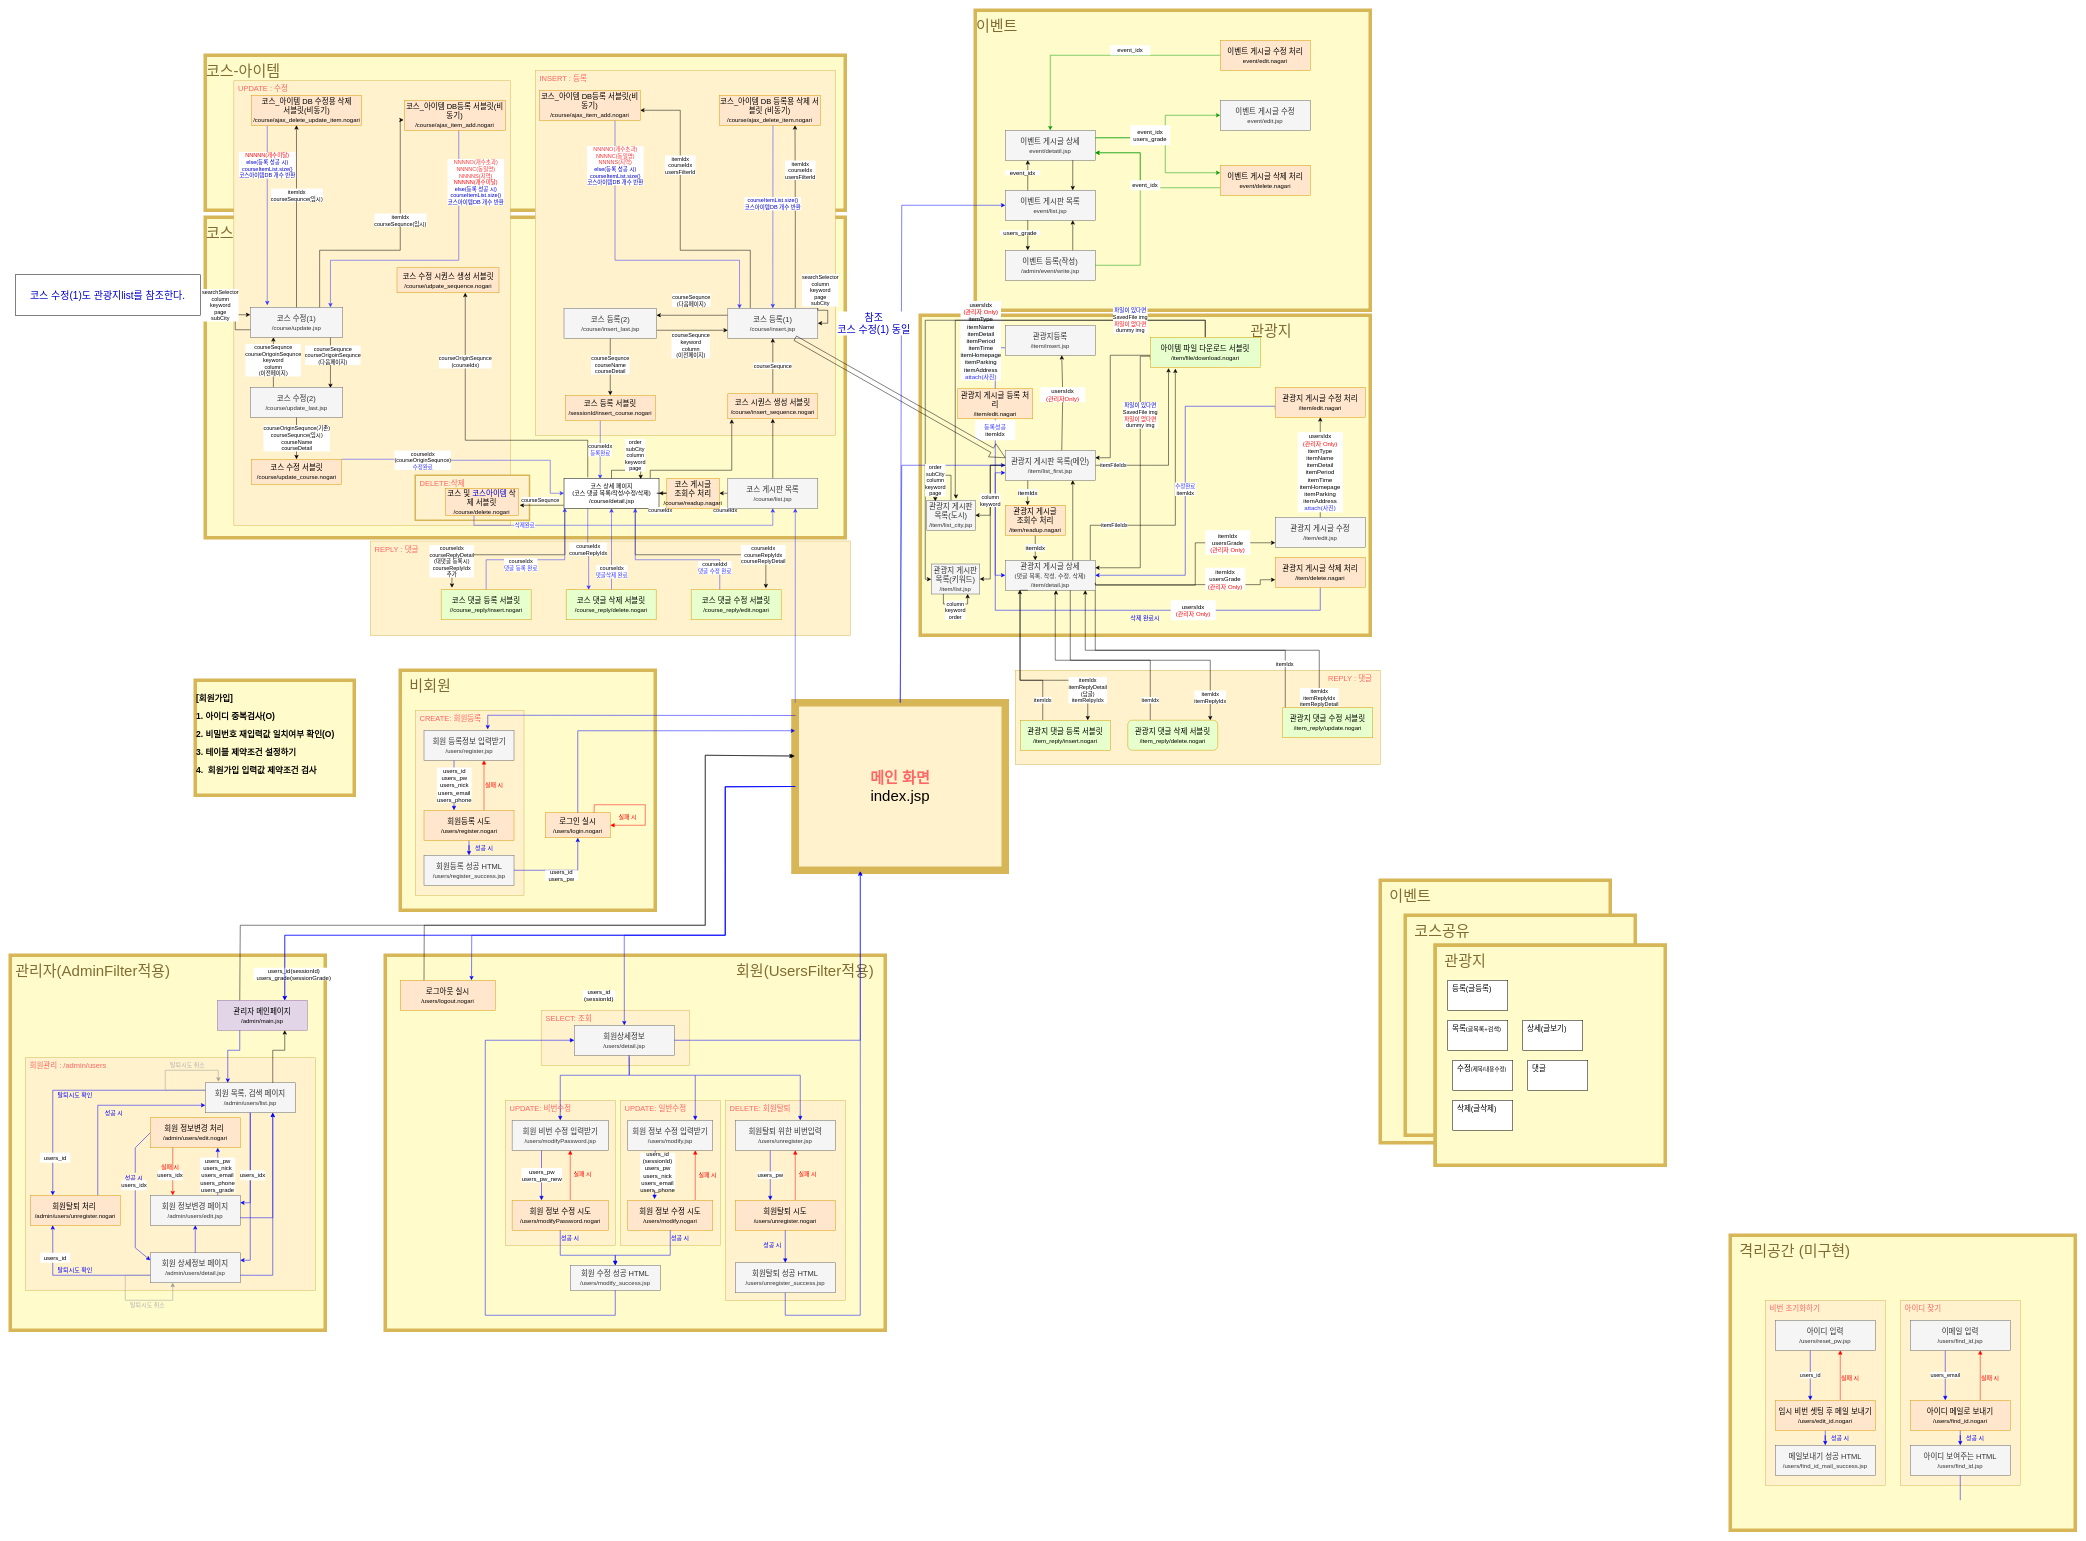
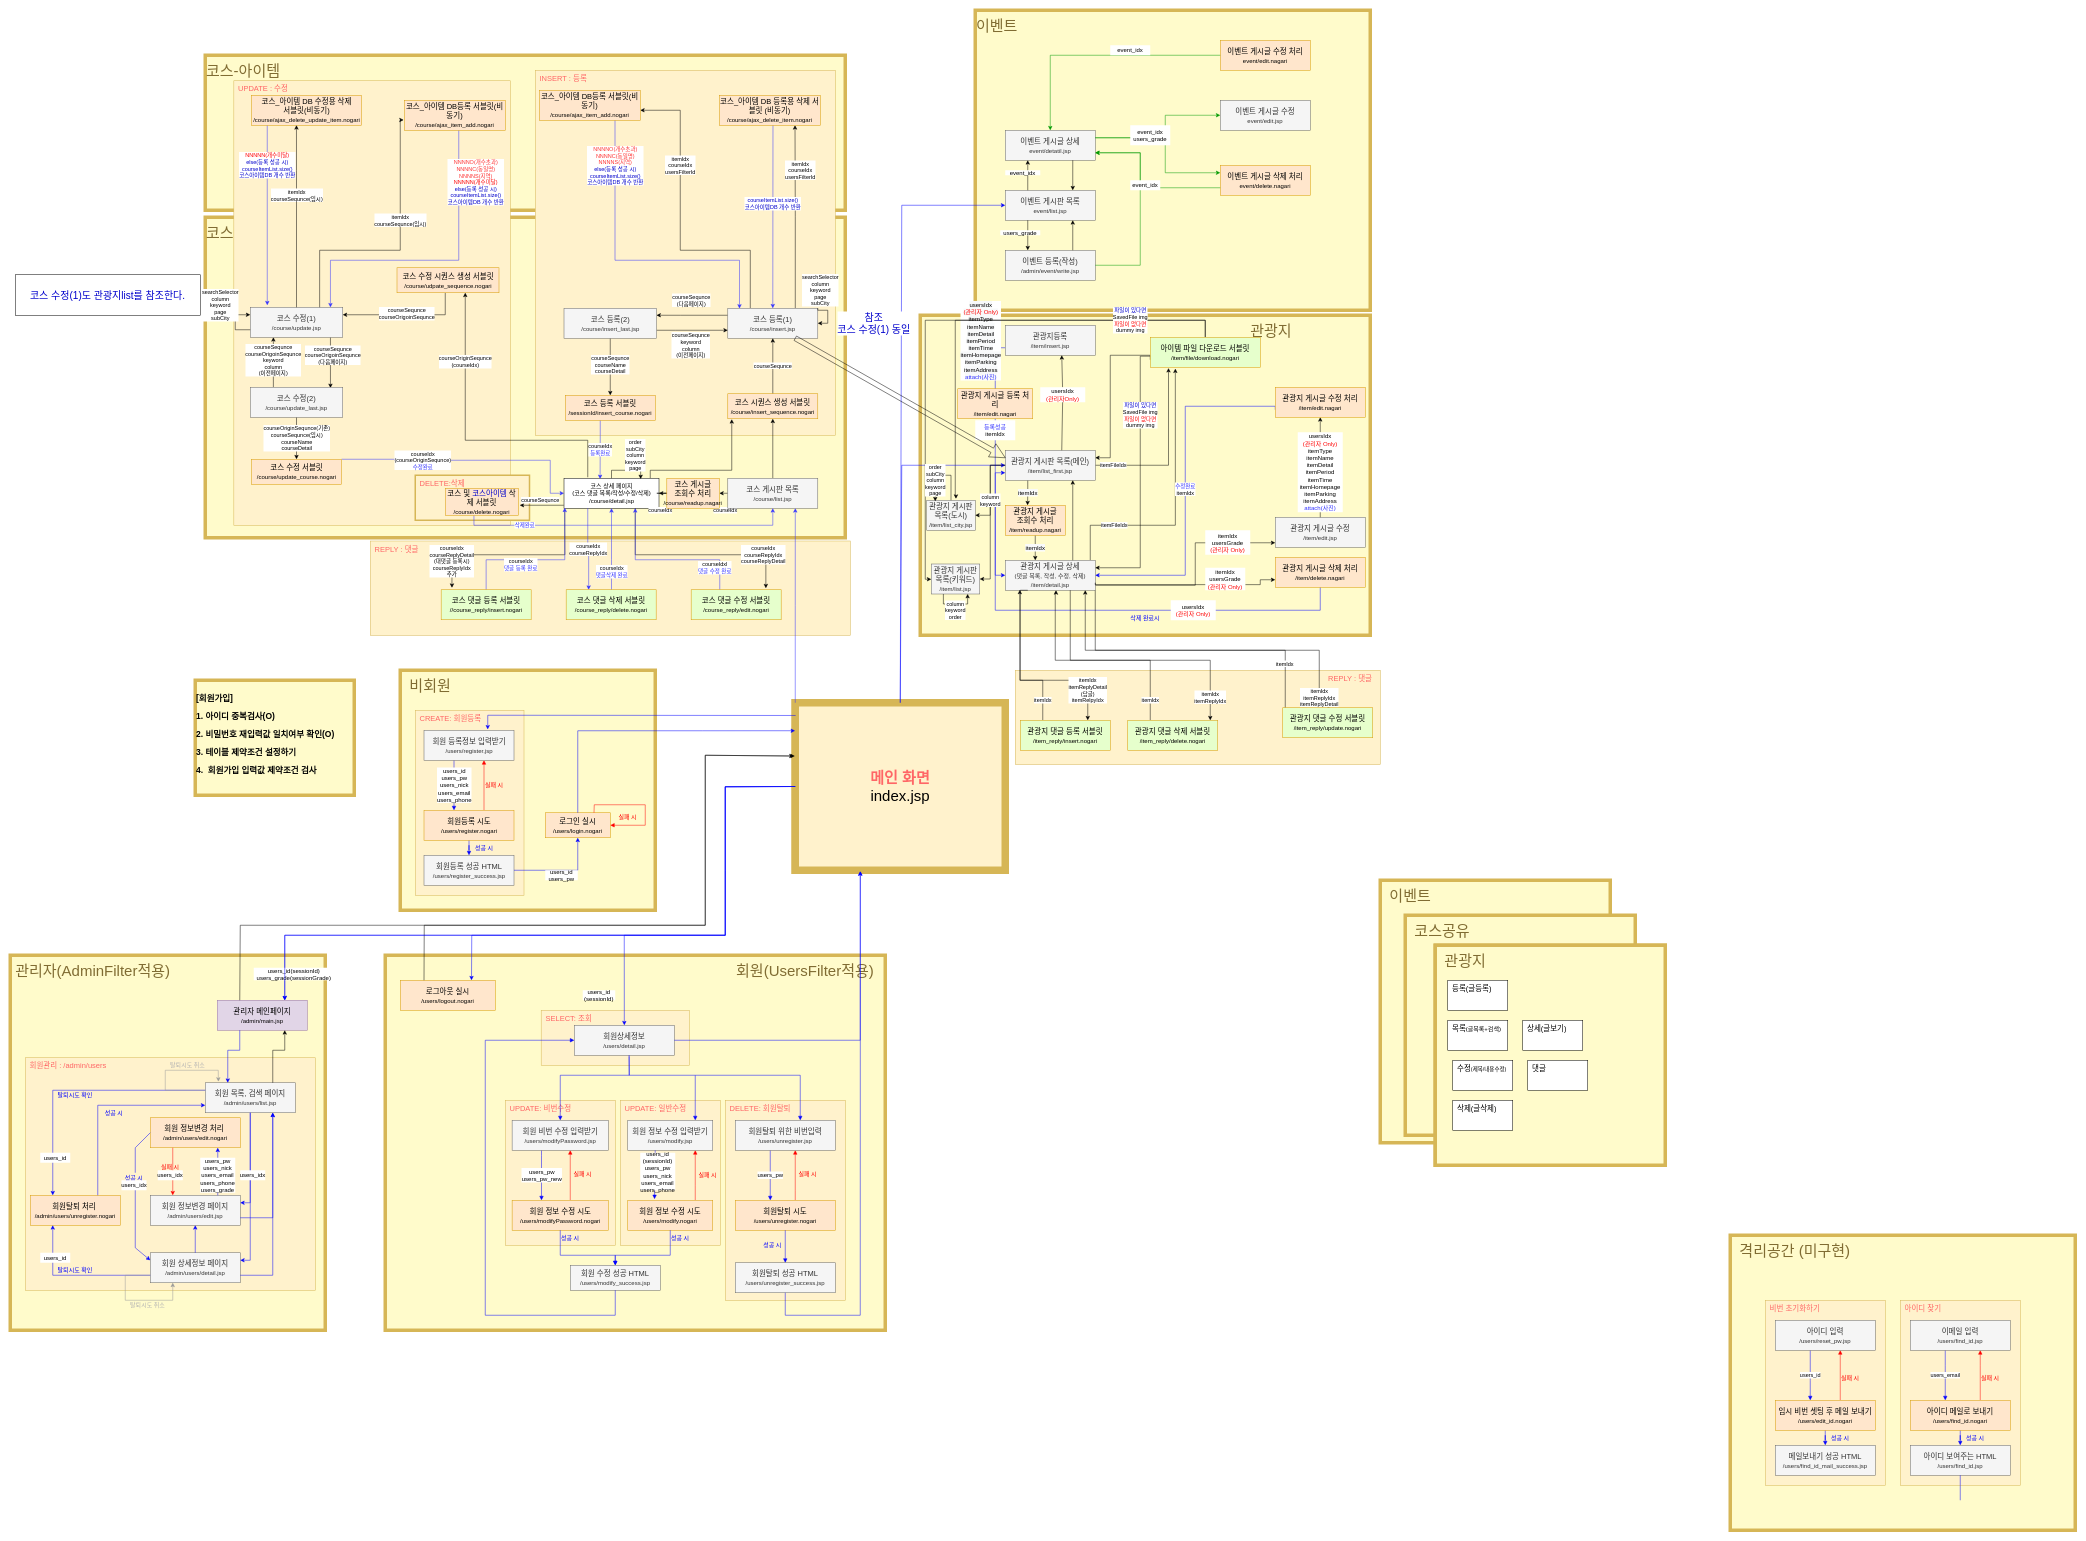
none -> (408, 315)
(1173, 735) -> (1173, 735)
